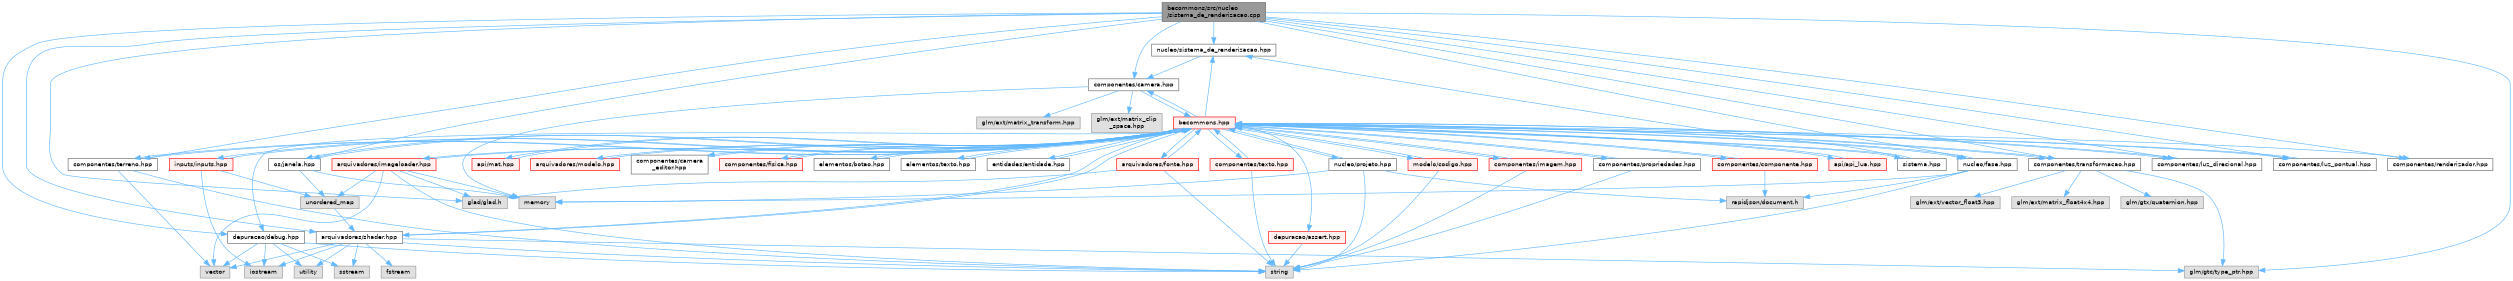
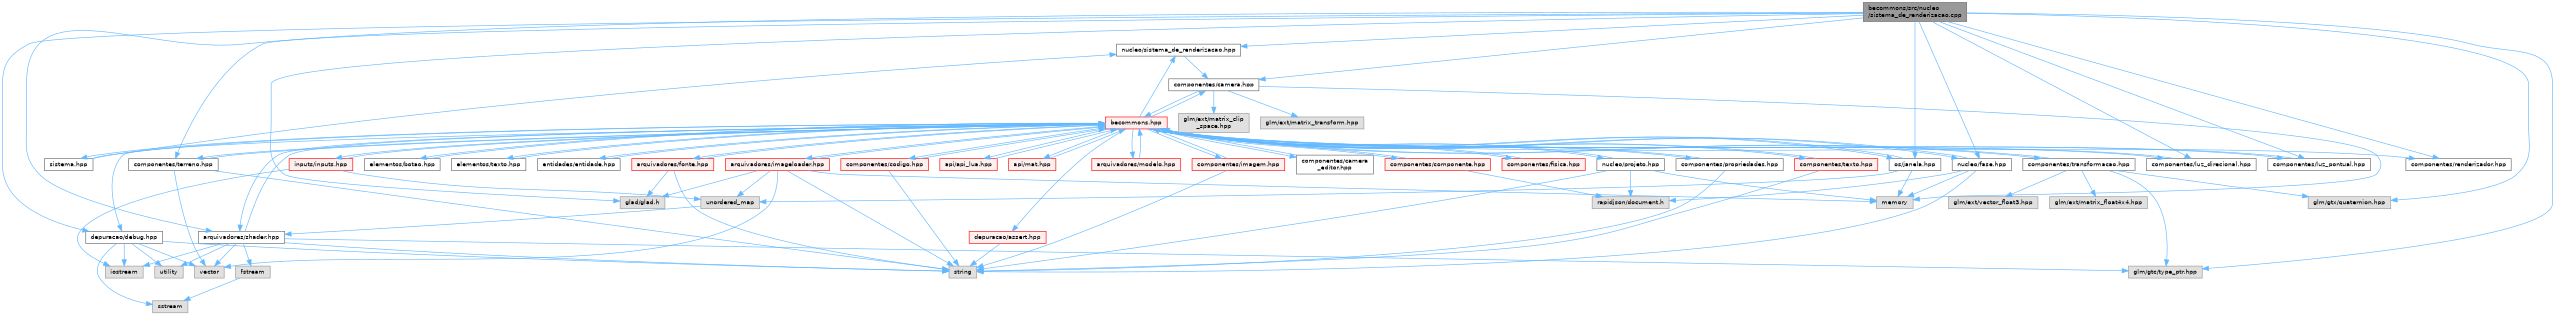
(1657, 88) -> (2362, 35)
(1443, 165) -> (885, 165)
(356, 252) -> (215, 288)
